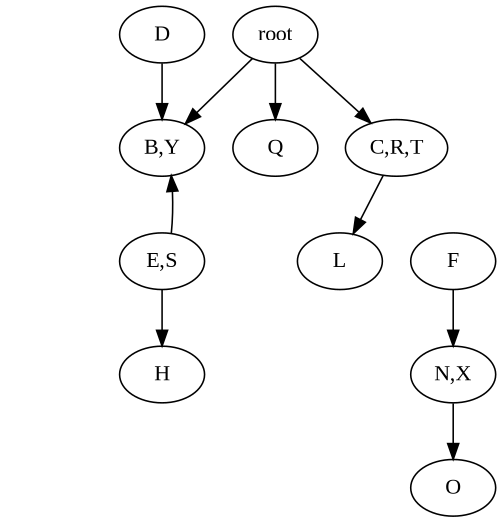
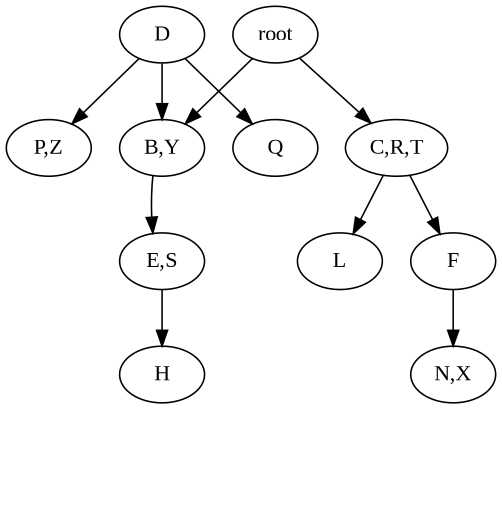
(275, 84) -> (212, 84)
none -> (49, 148)
none -> (421, 198)
(173, 212) -> (152, 196)
(453, 488) -> none
